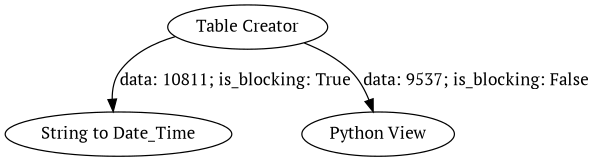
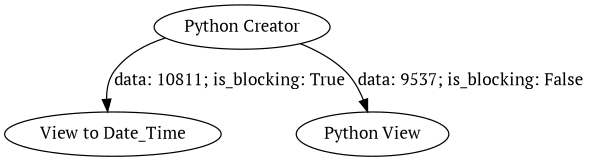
(248, 27) -> (242, 27)
(118, 134) -> (113, 134)
